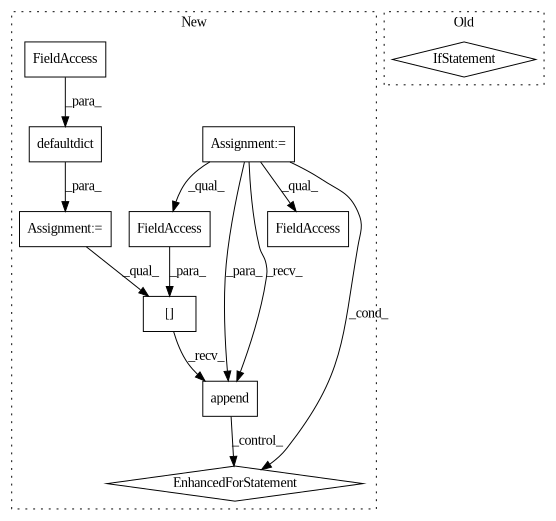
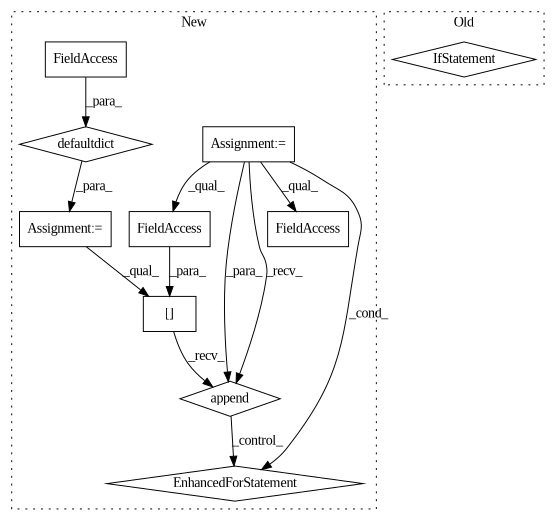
(65, 144) -> (86, 144)
(230, 399) -> (230, 399)
